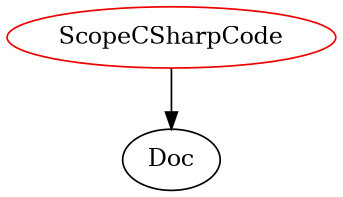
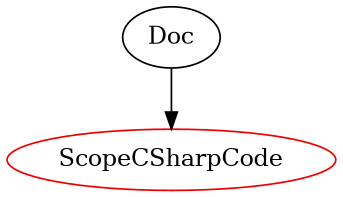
(171, 90) -> (171, 90)
